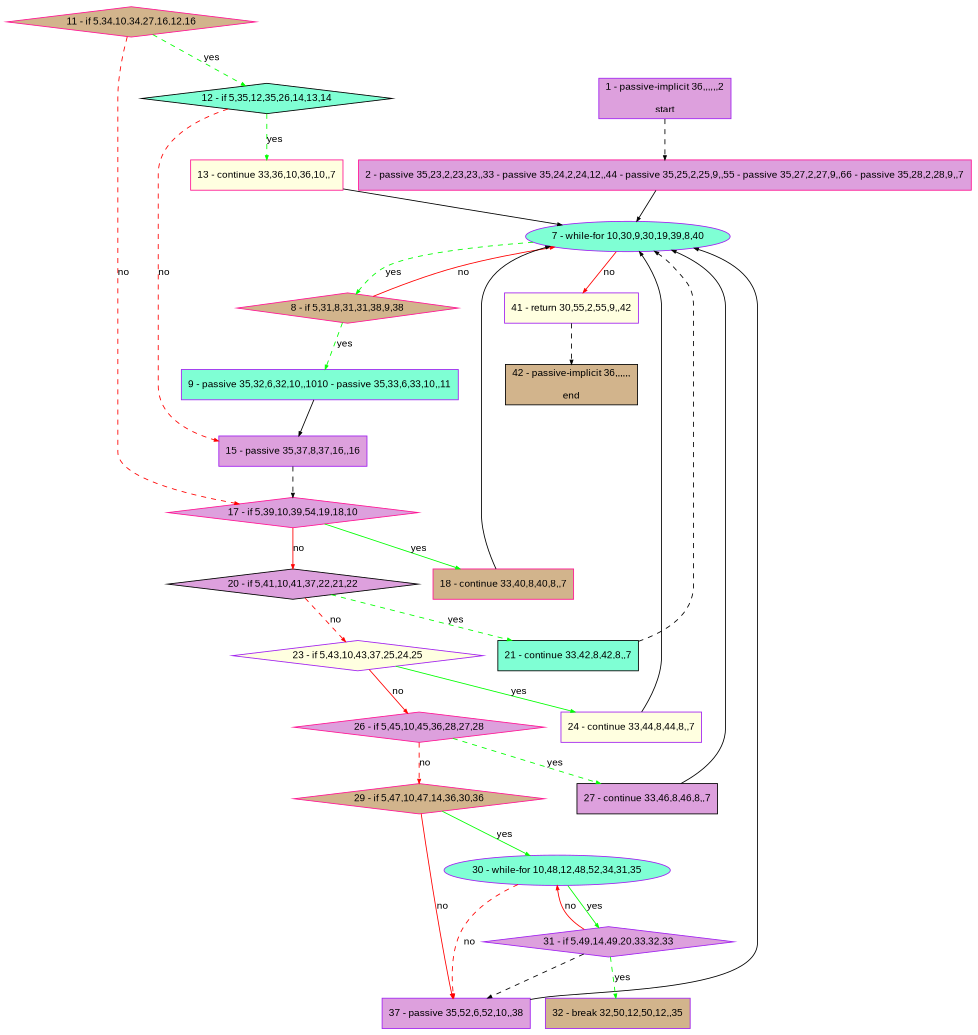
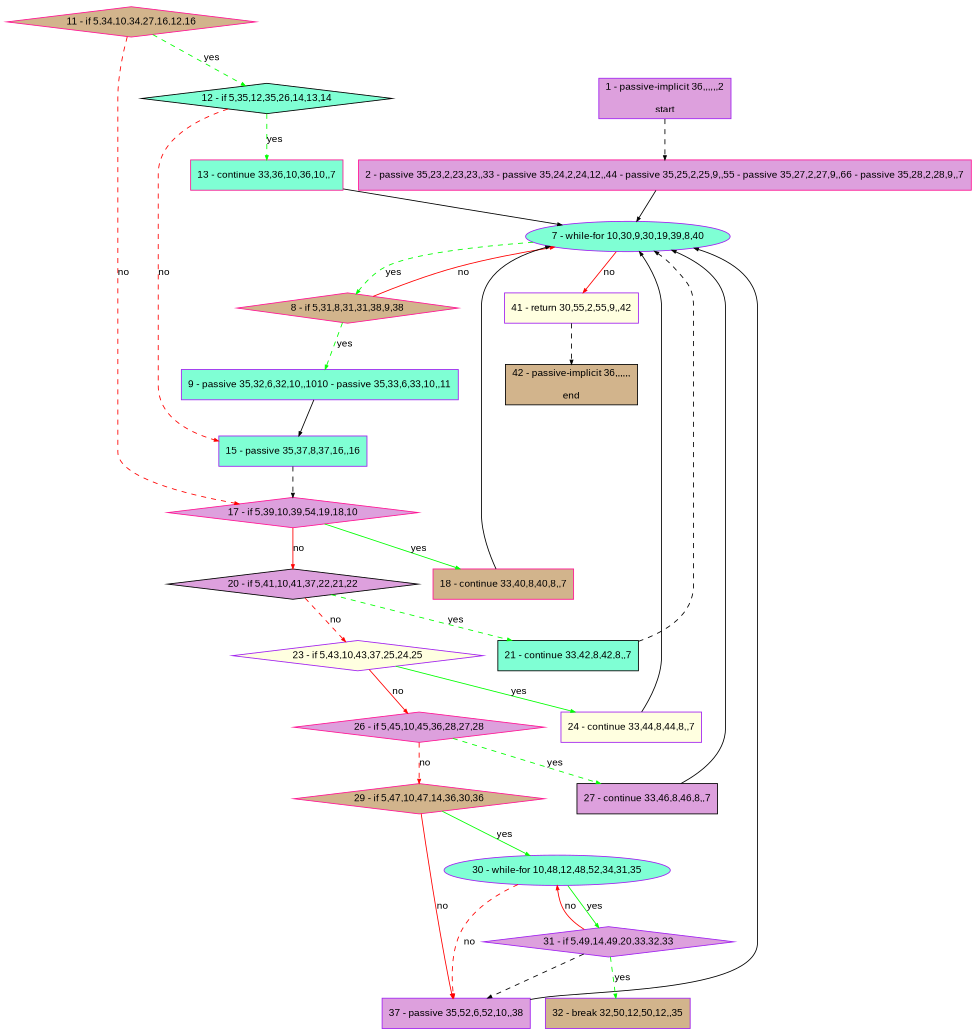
(267, 175) -> (267, 175)
(293, 451) -> (293, 451)
